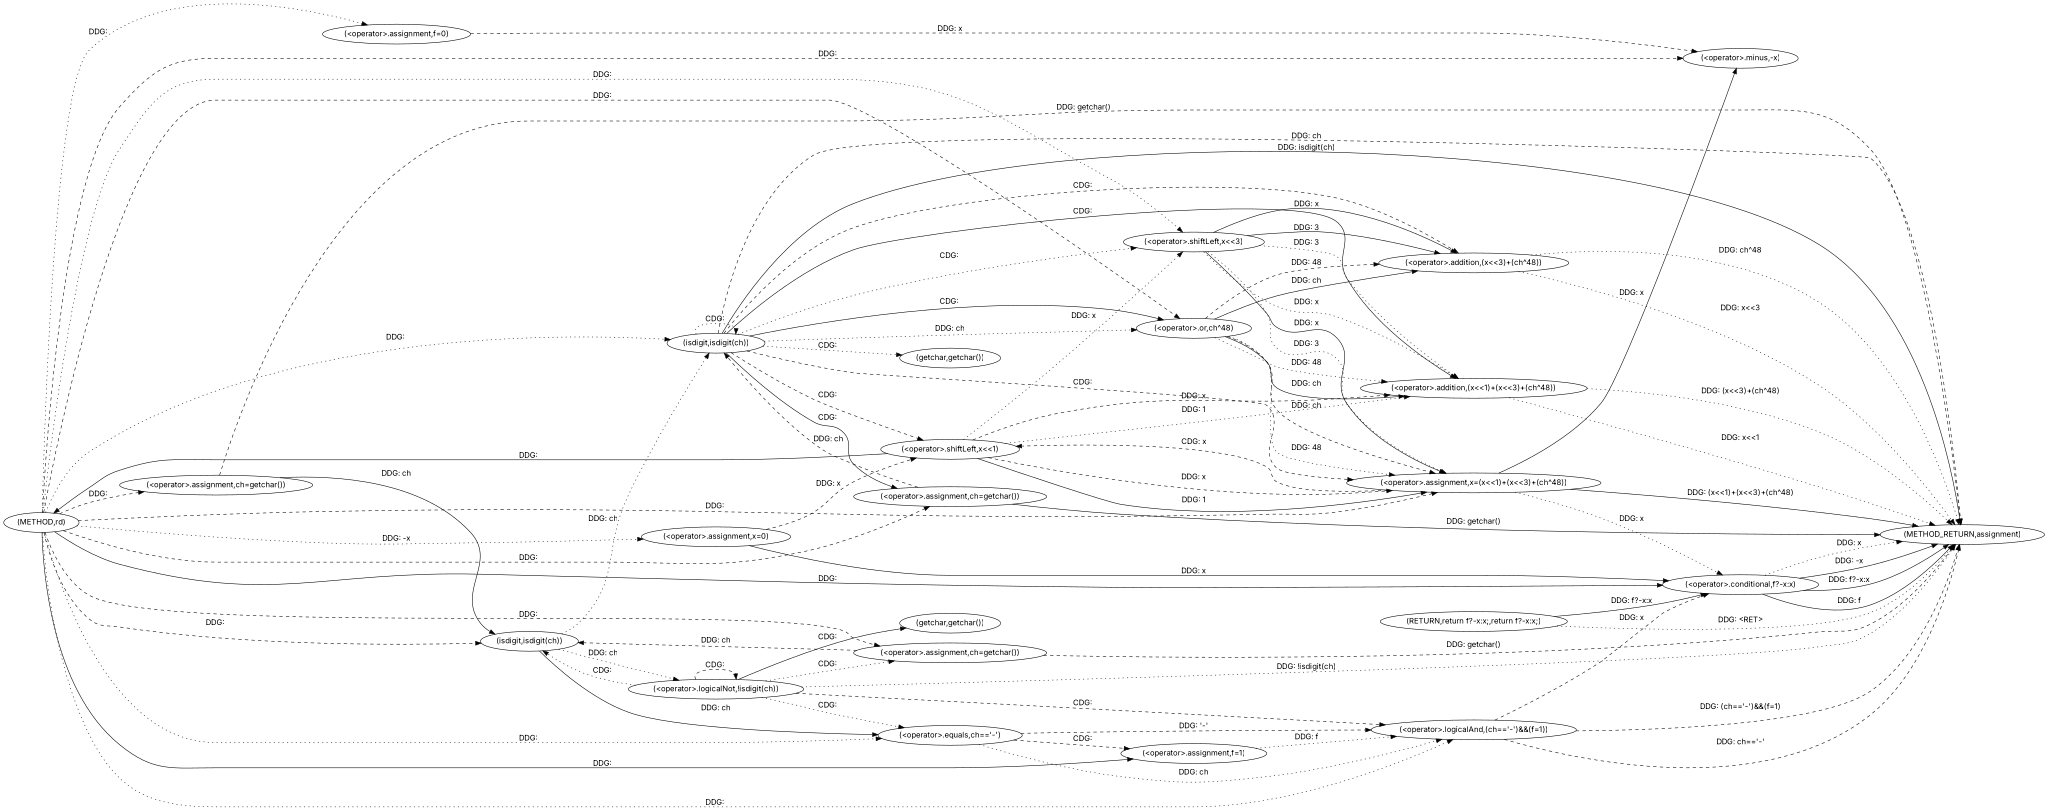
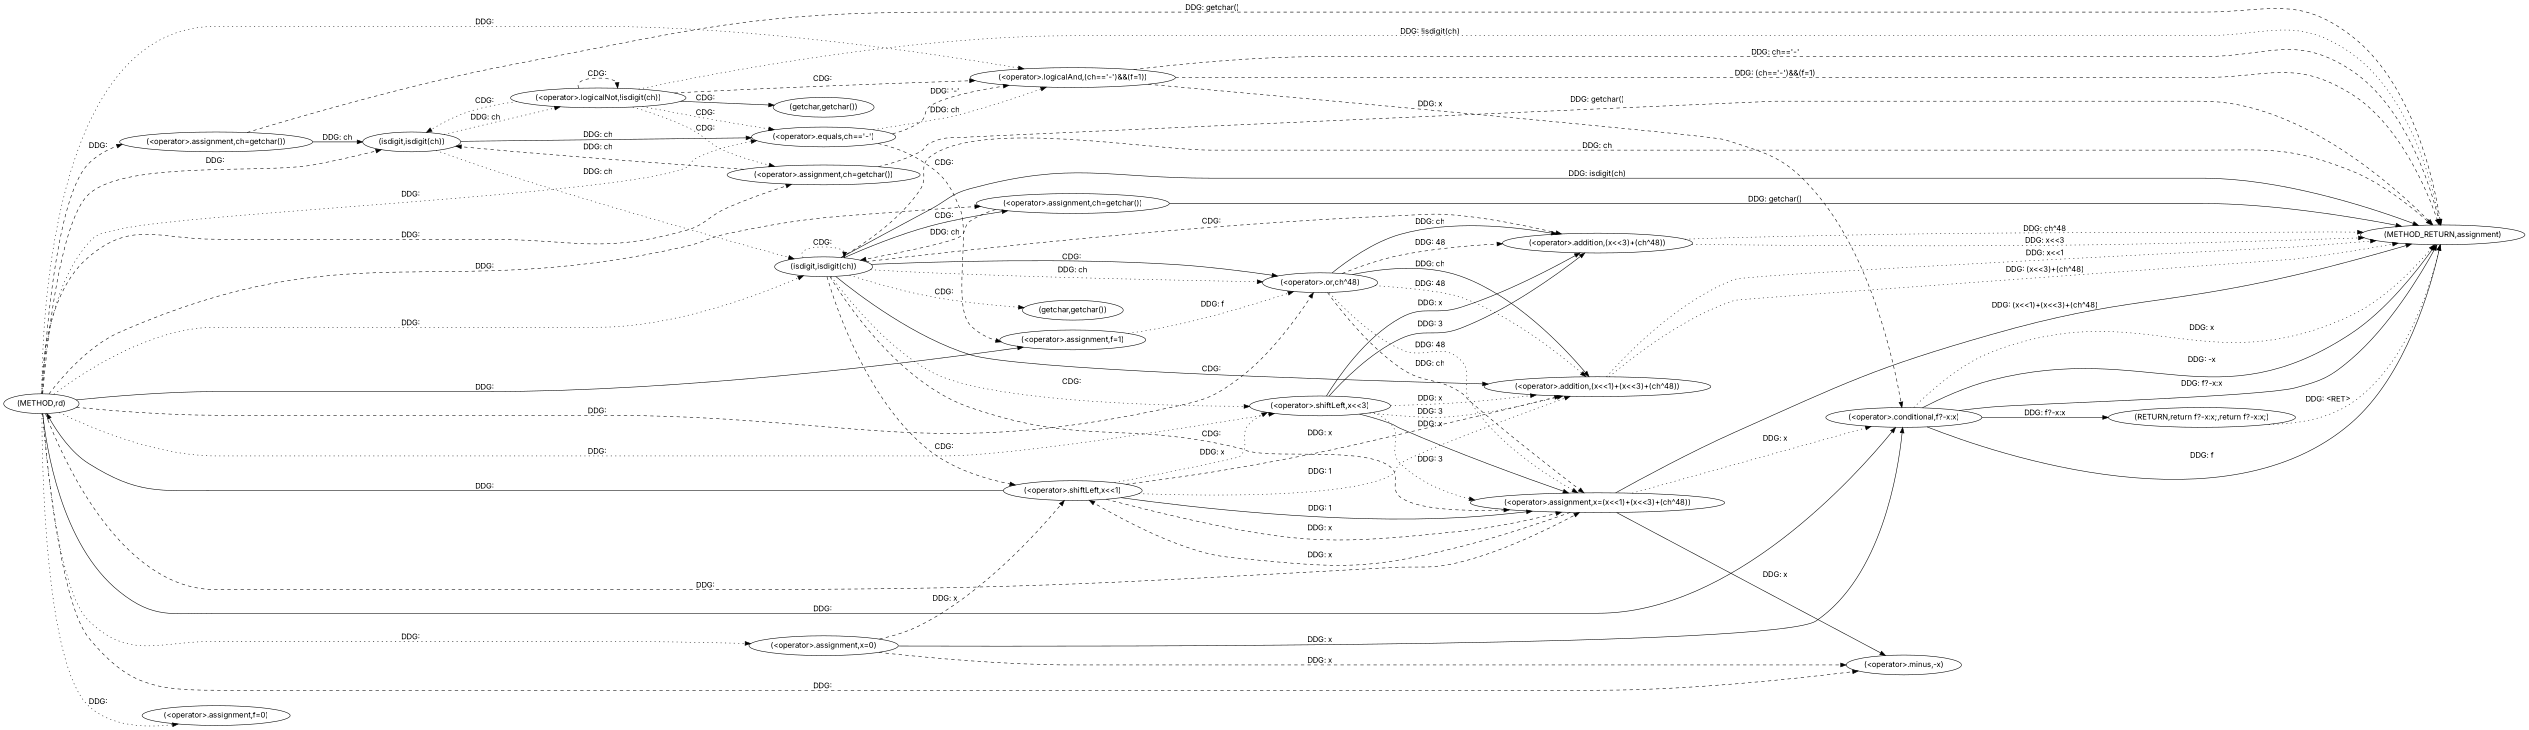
(1082, 33) -> (1360, 665)
(1194, 442) -> (1320, 555)
(397, 539) -> (412, 637)
(1628, 609) -> (2042, 417)
(1323, 743) -> (1209, 317)
